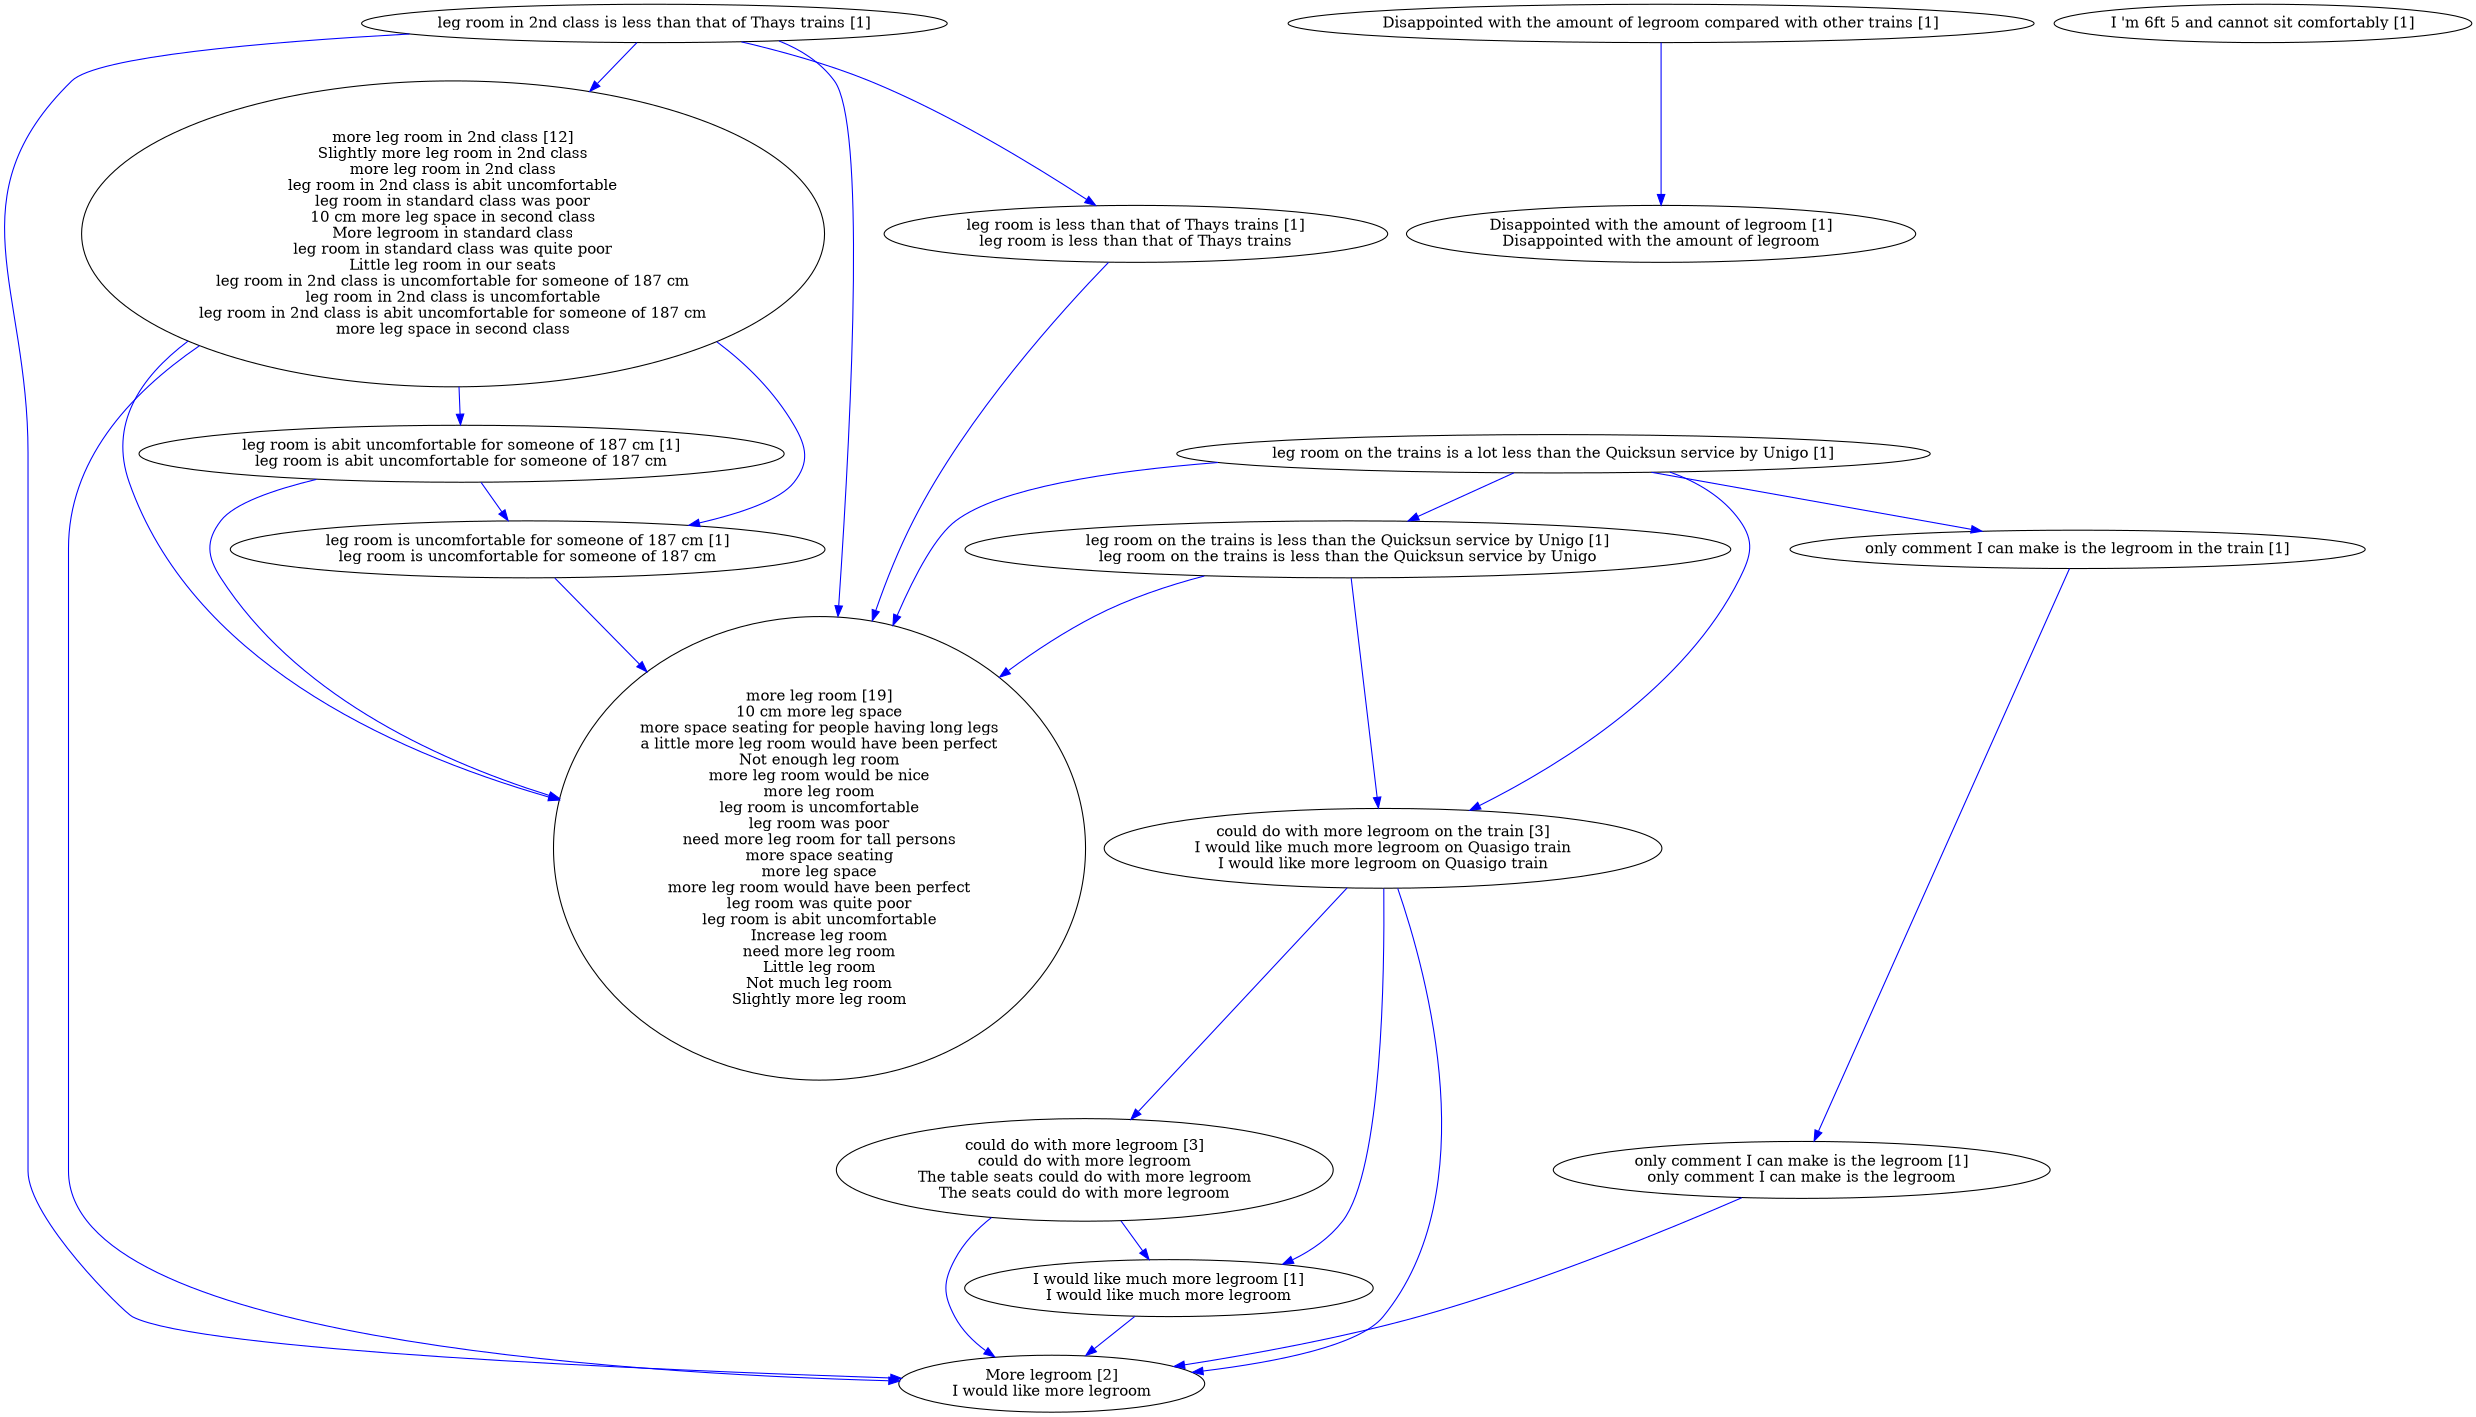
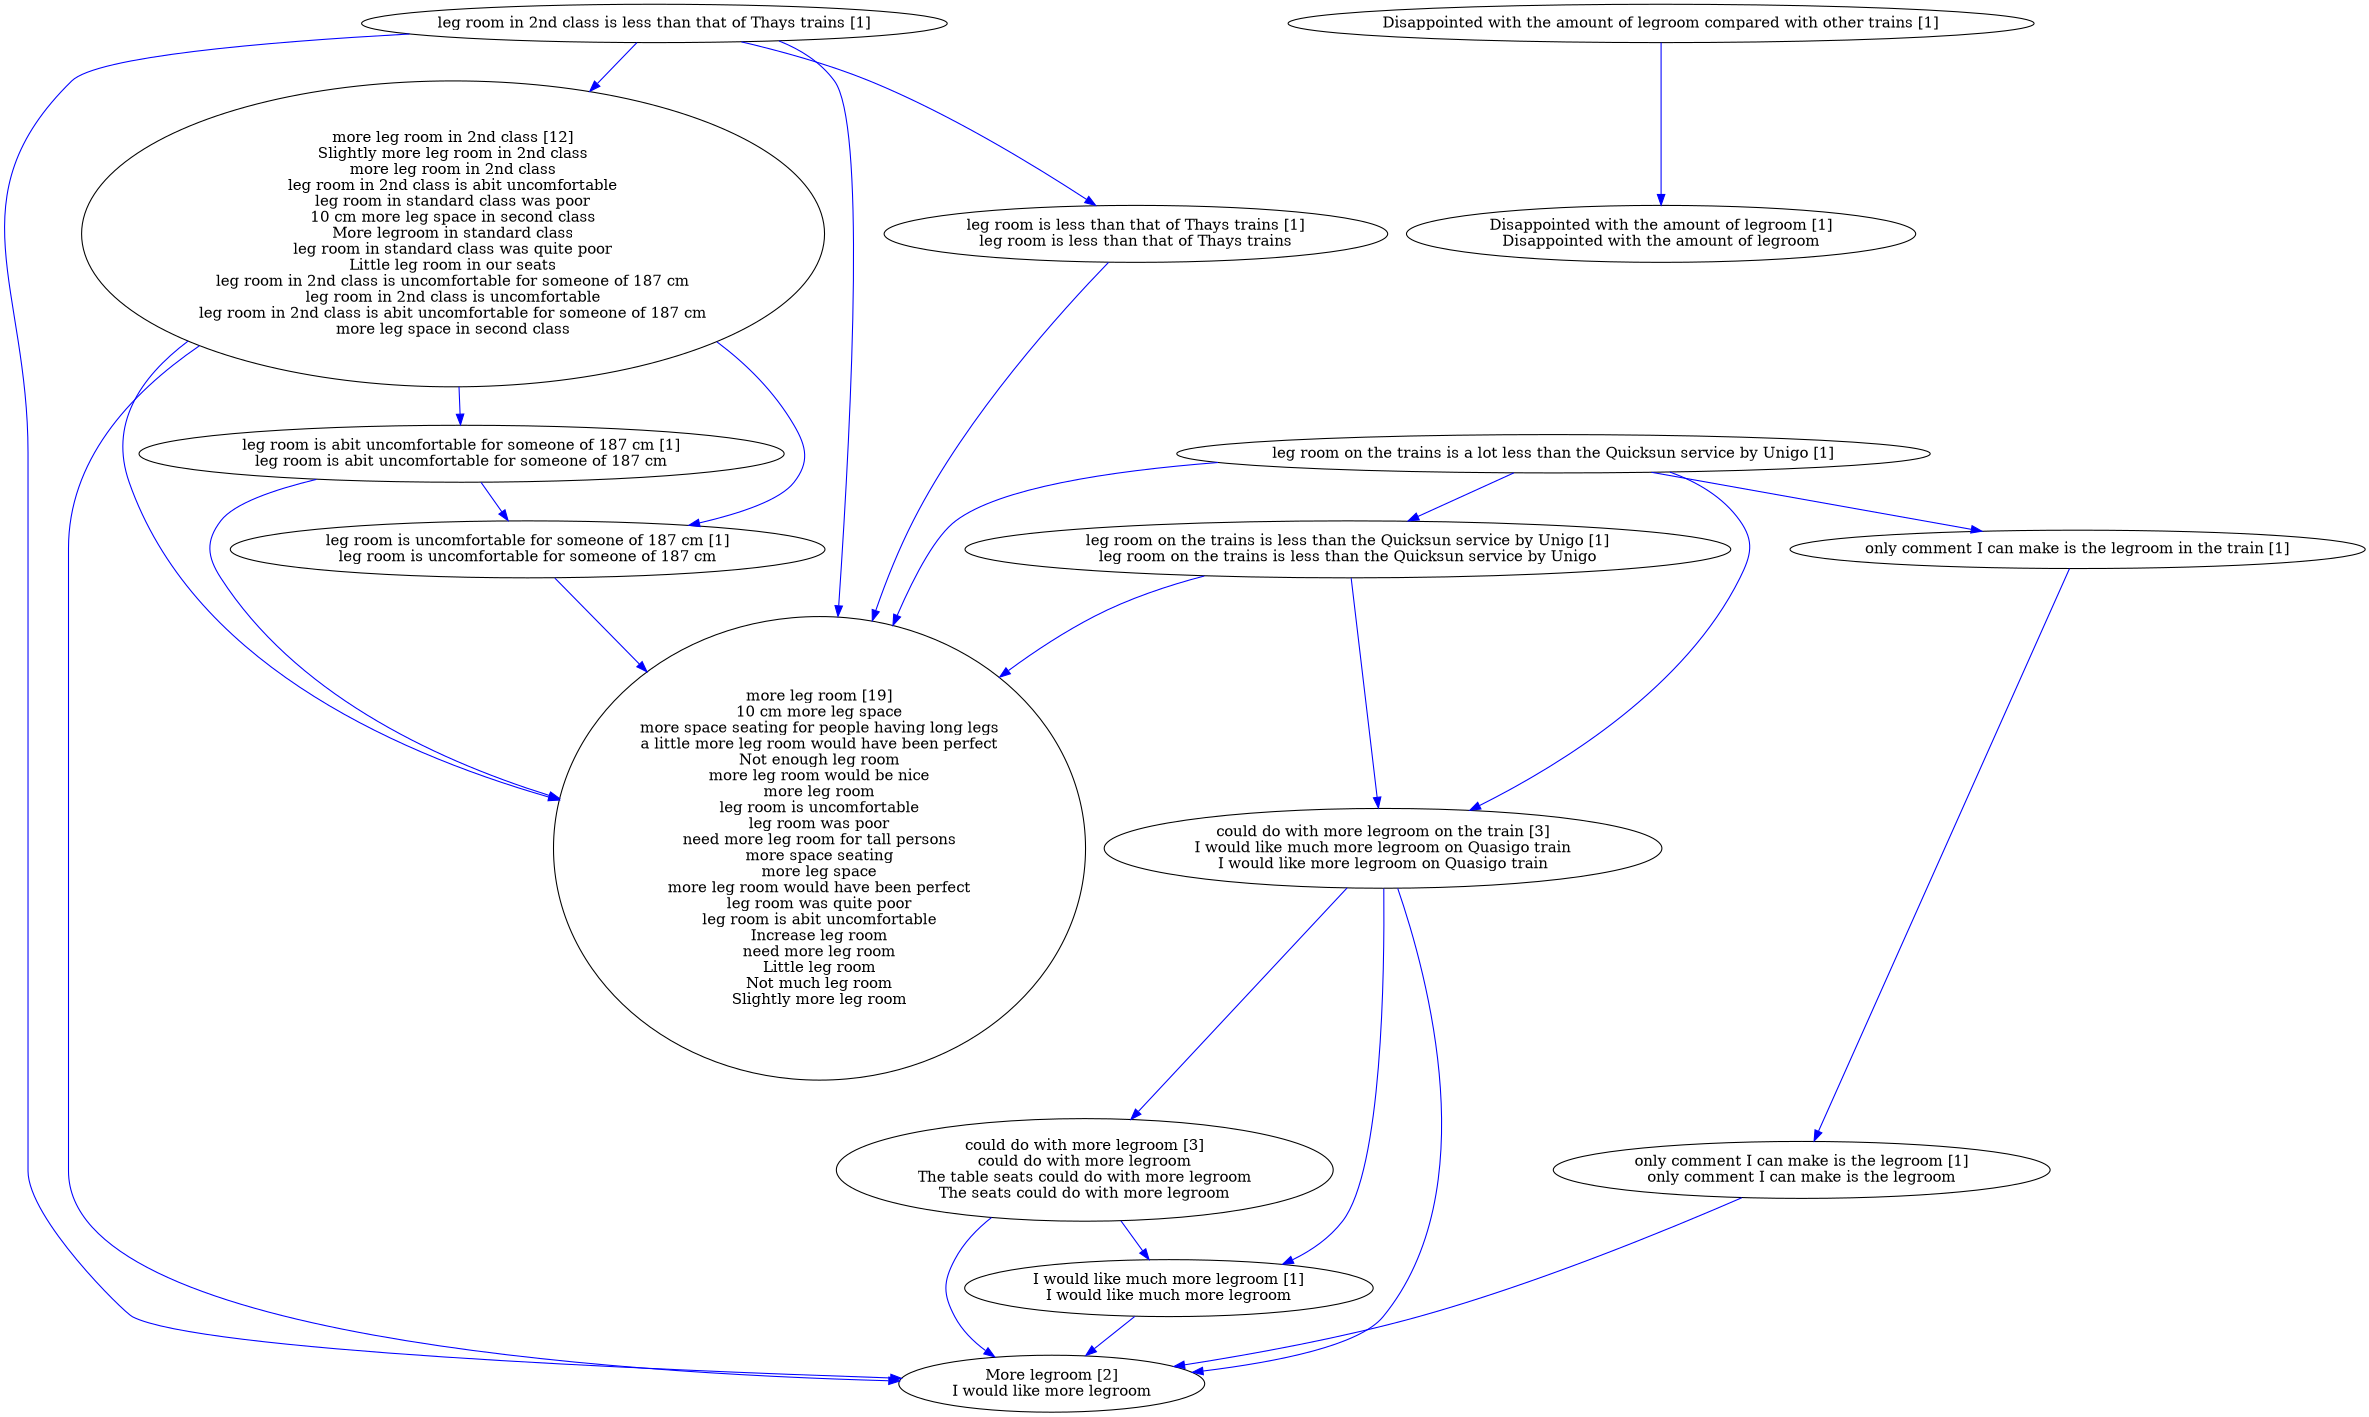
(2263, 23) -> none
